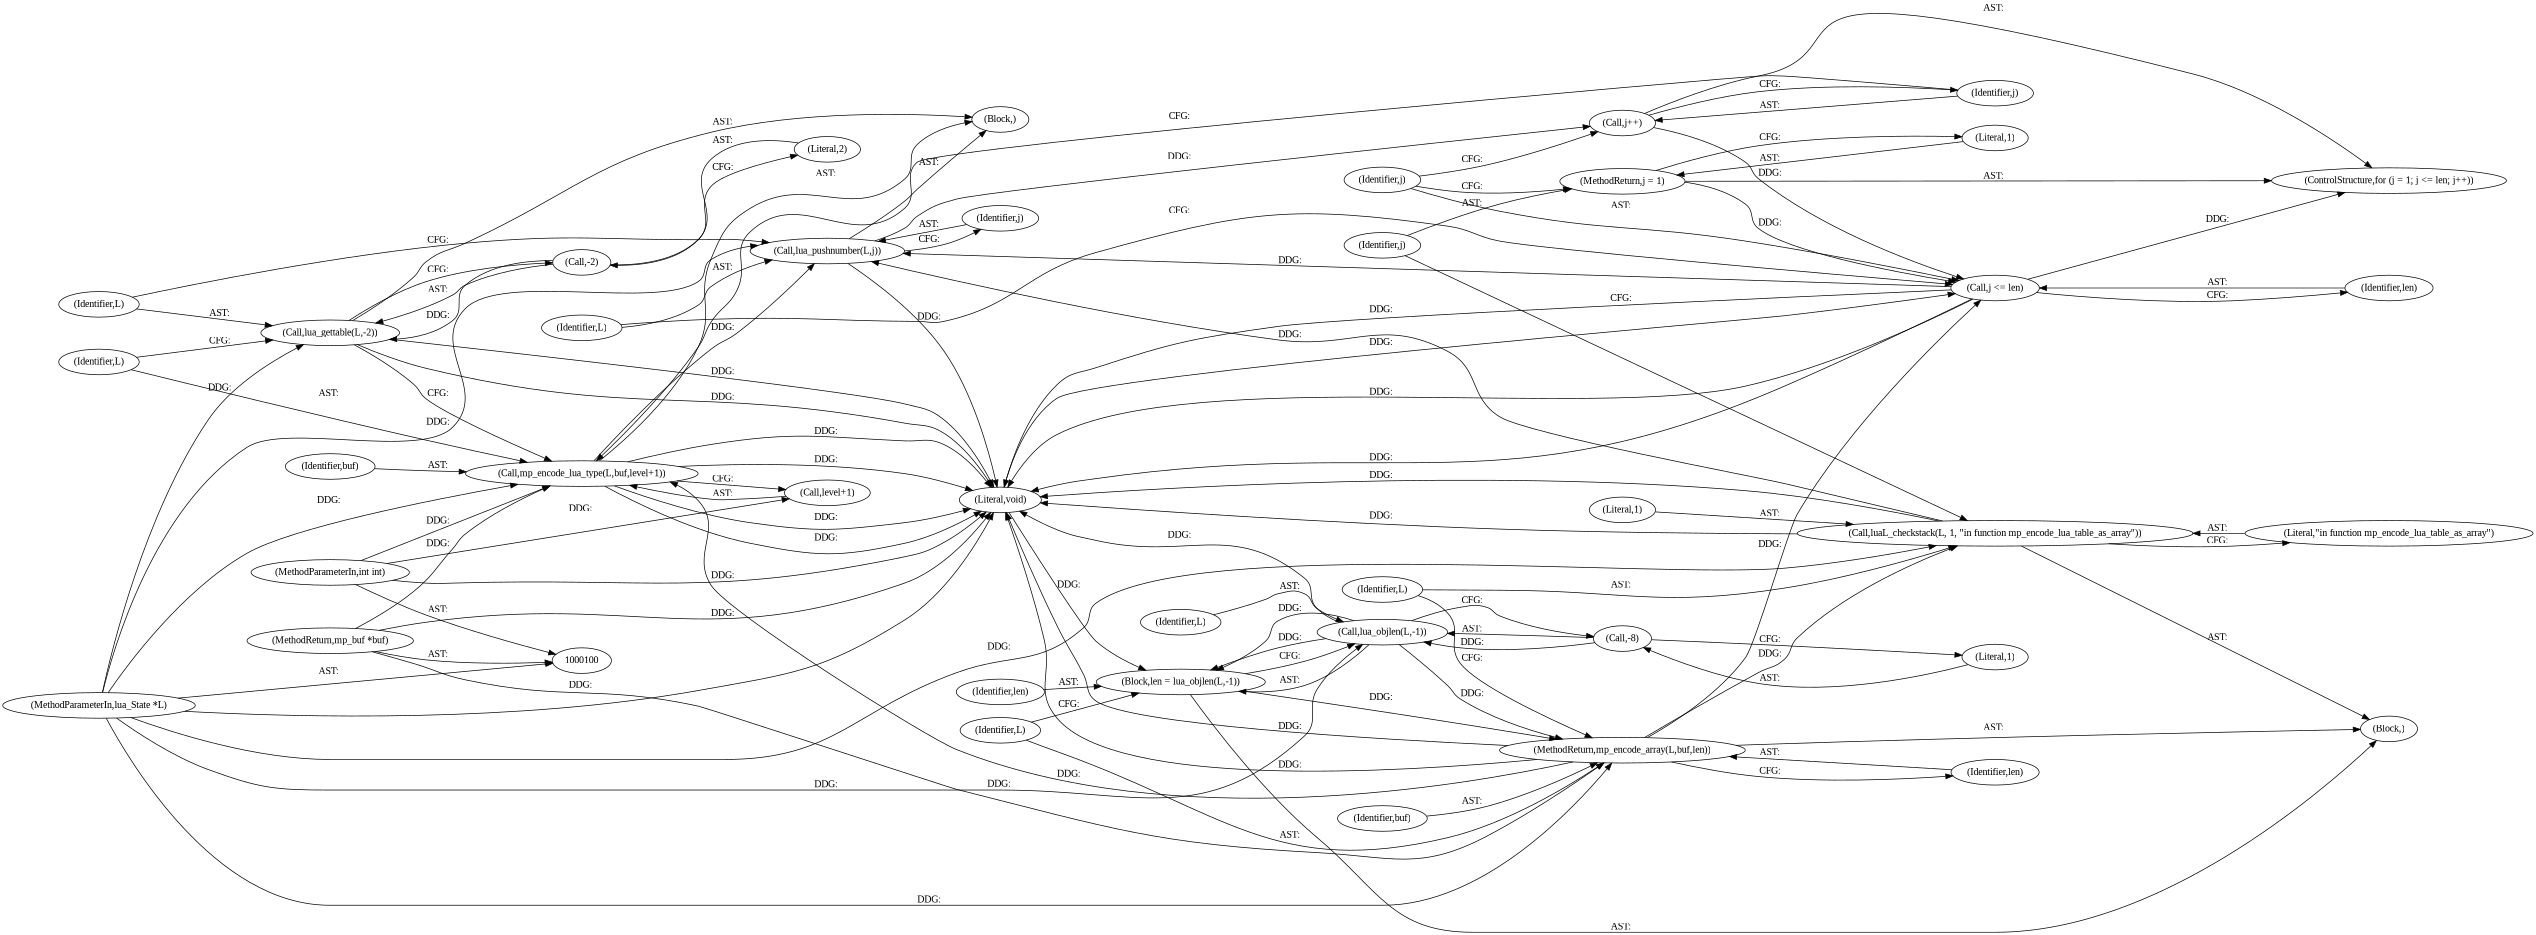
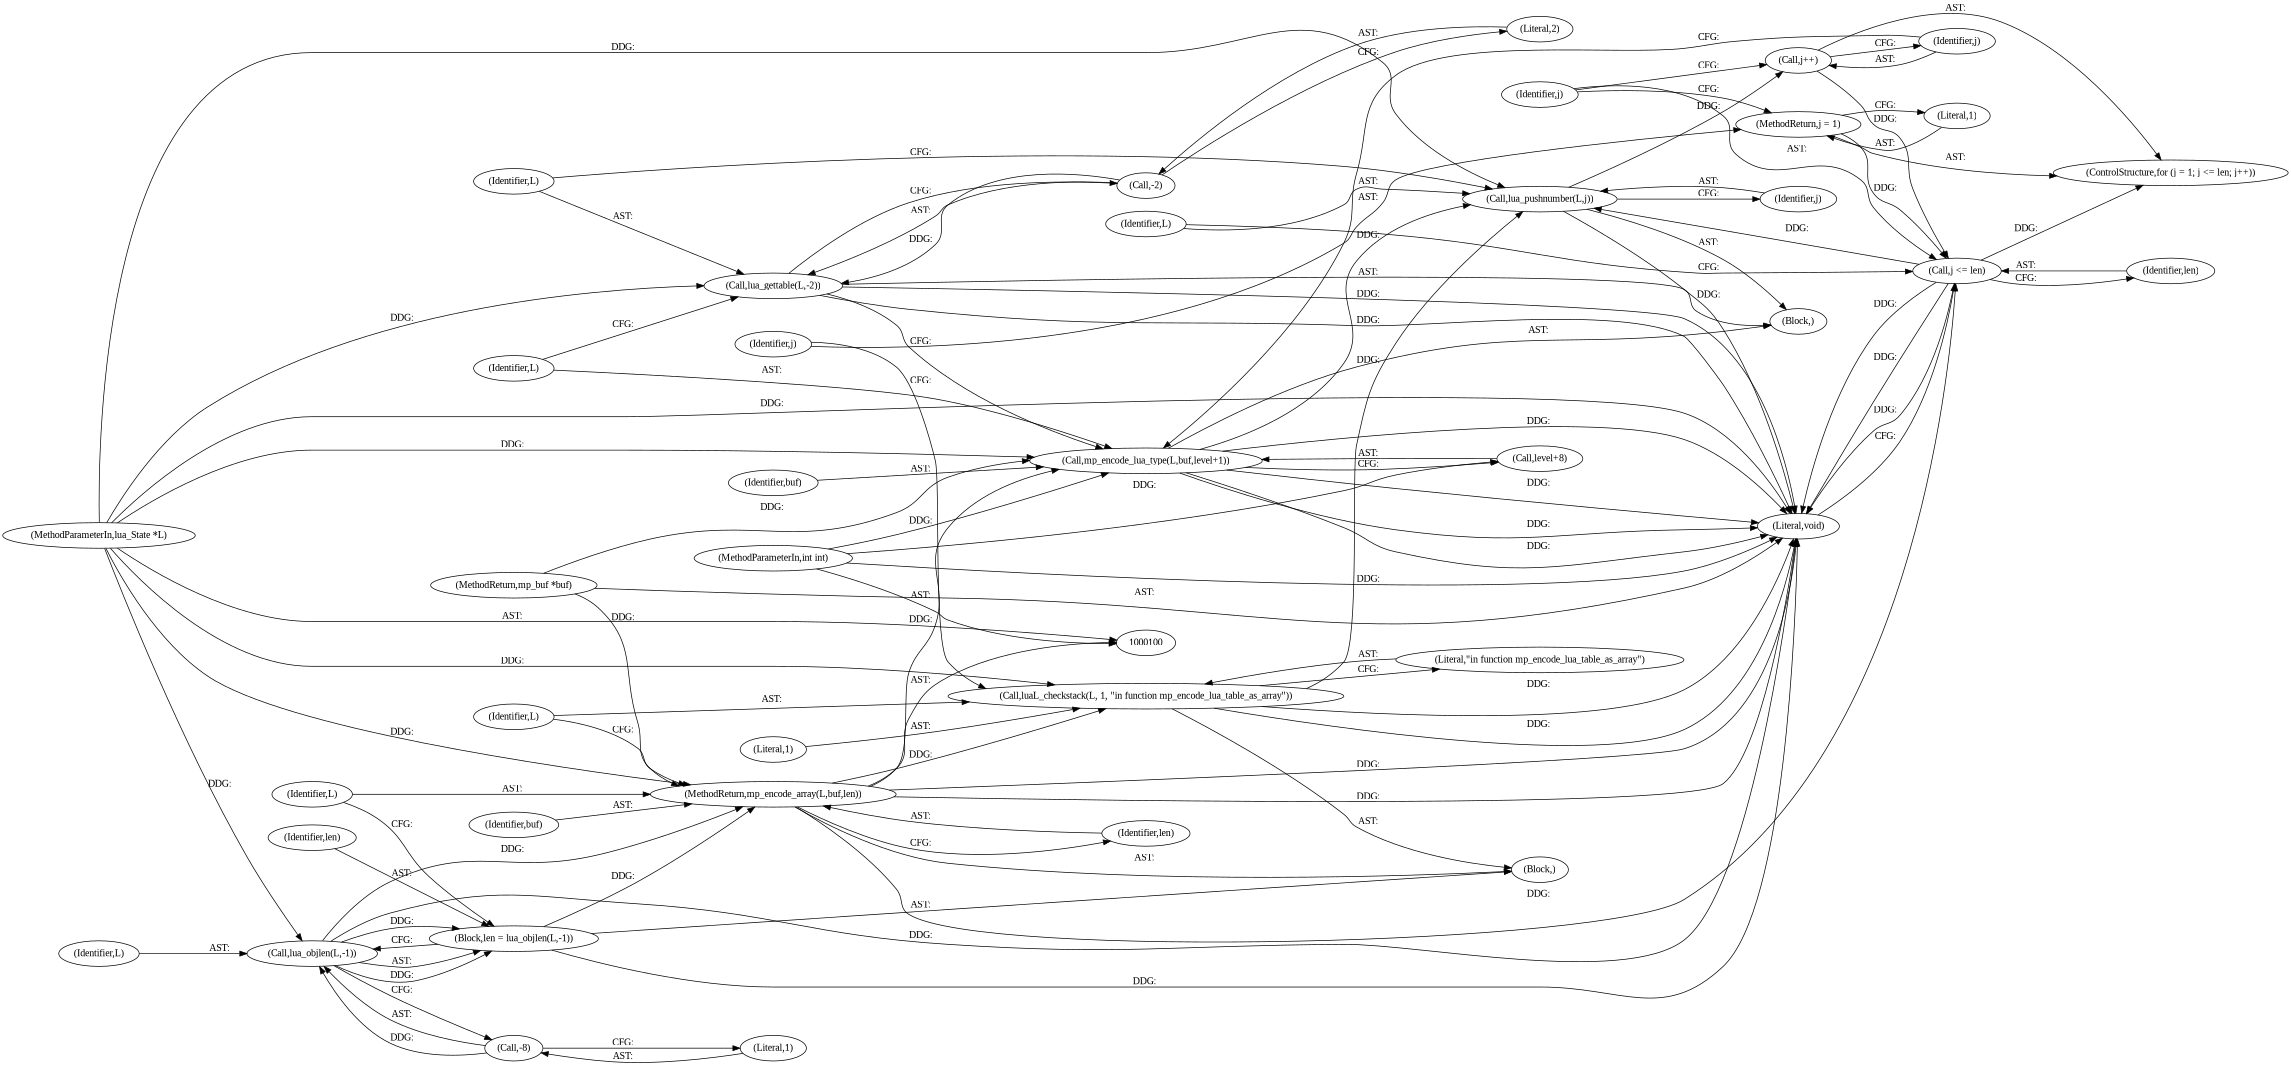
(1382, 342) -> (1887, 436)
(827, 493) -> (1540, 459)
(1065, 599) -> (1356, 987)
(724, 613) -> (1146, 593)
(460, 662) -> (965, 669)
